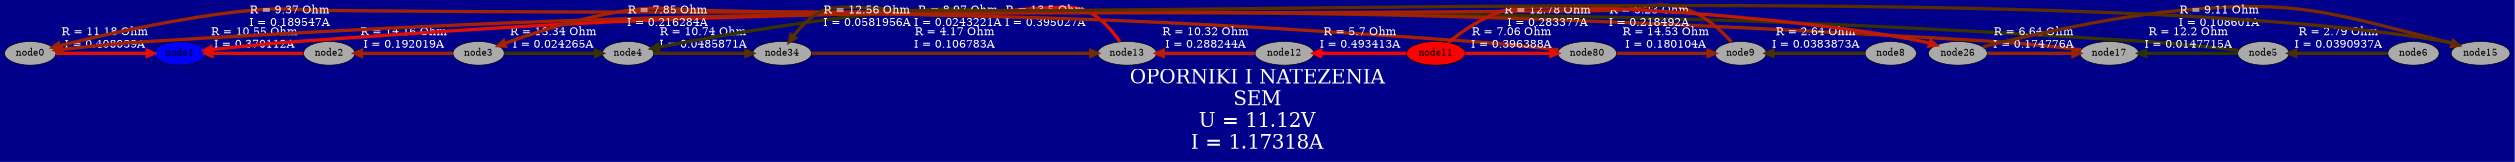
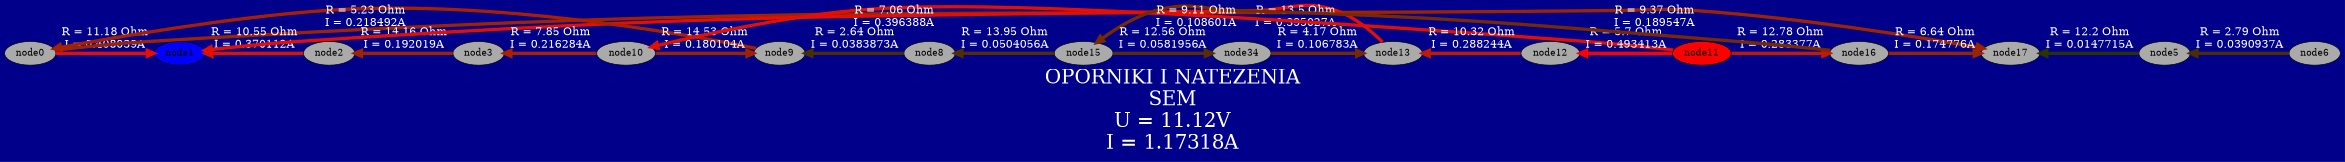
(1575, 21) -> (632, 19)
(628, 53) -> none
none -> (1008, 53)
(1587, 53) -> (626, 53)
(1958, 53) -> (1859, 53)
